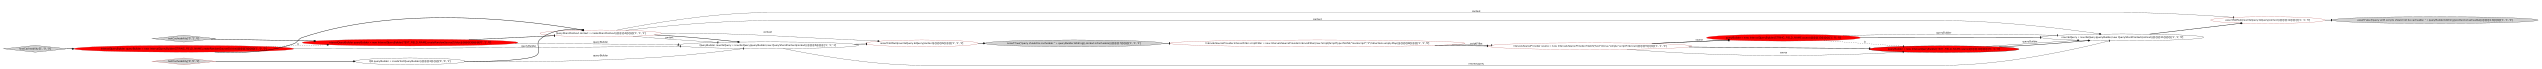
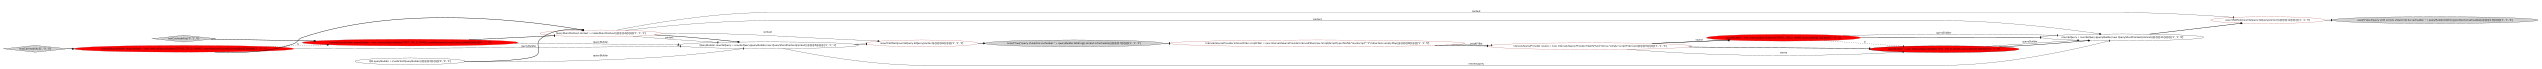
(184, 61) -> none
